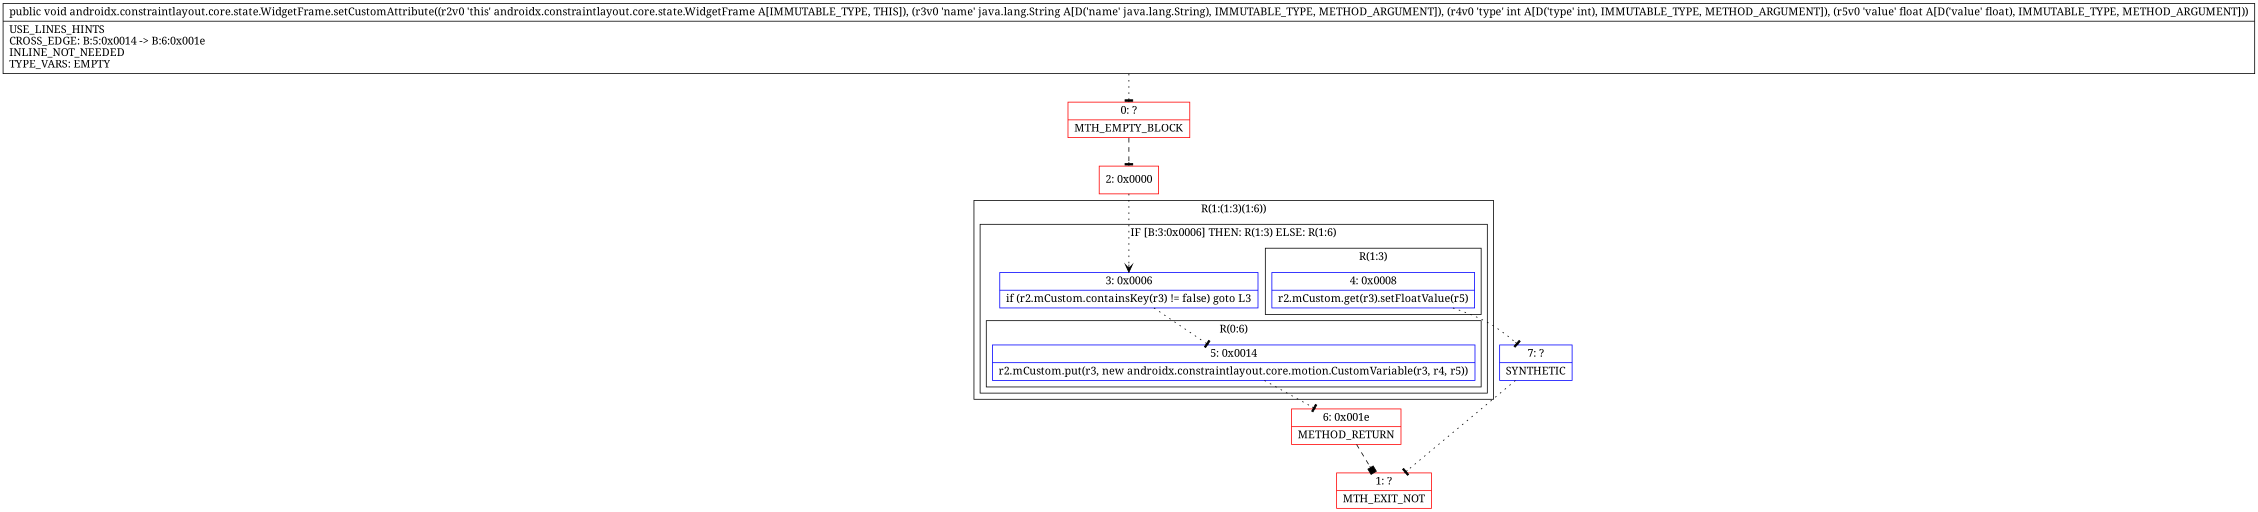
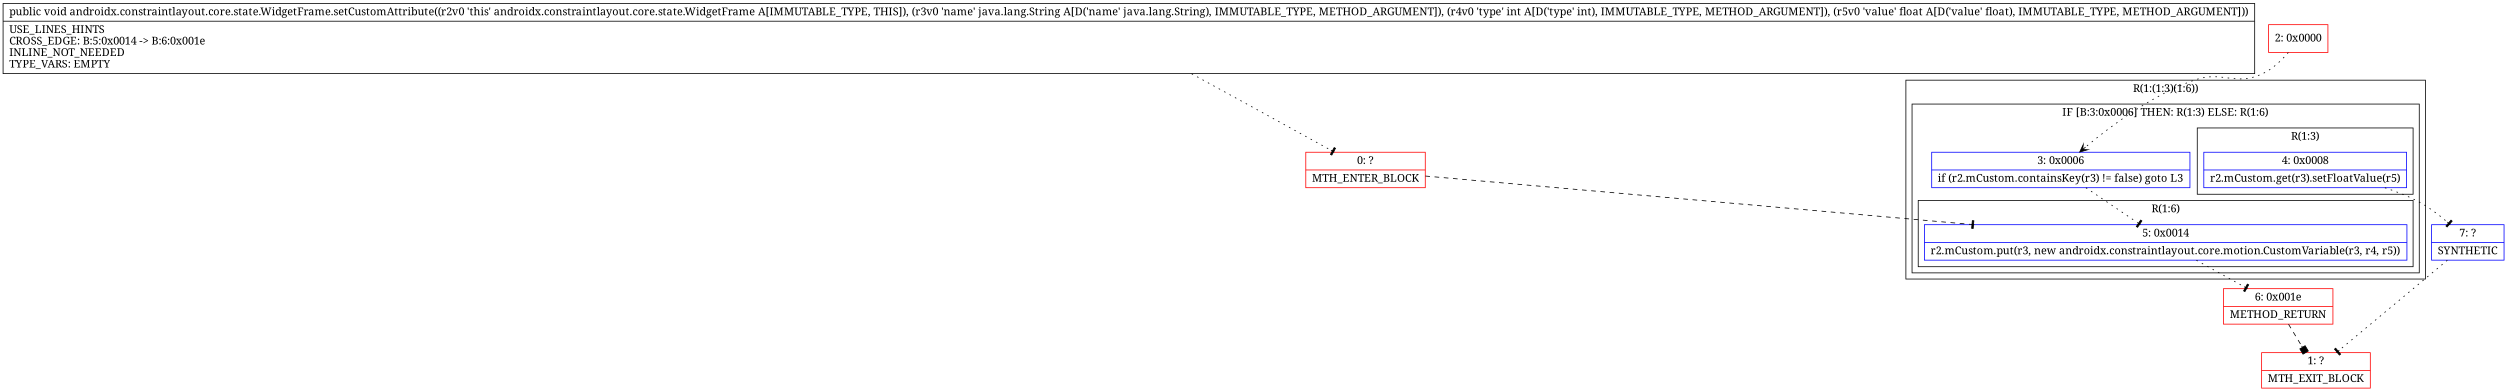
(1129, 128) -> (1366, 178)
(1129, 150) -> (1698, 200)
(1234, 330) -> (2166, 209)
(1384, 499) -> (2316, 379)
